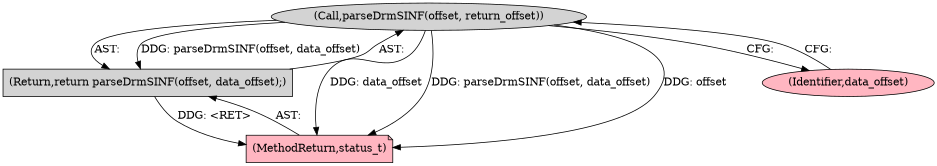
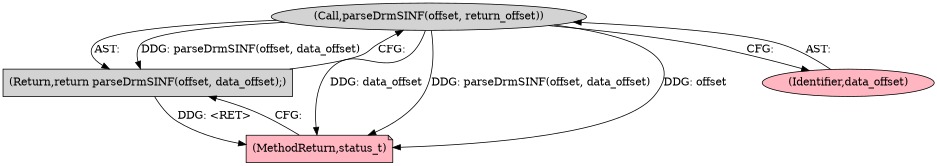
(394, 50) -> (394, 50)
(820, 50) -> (820, 50)
(290, 116) -> (290, 116)
